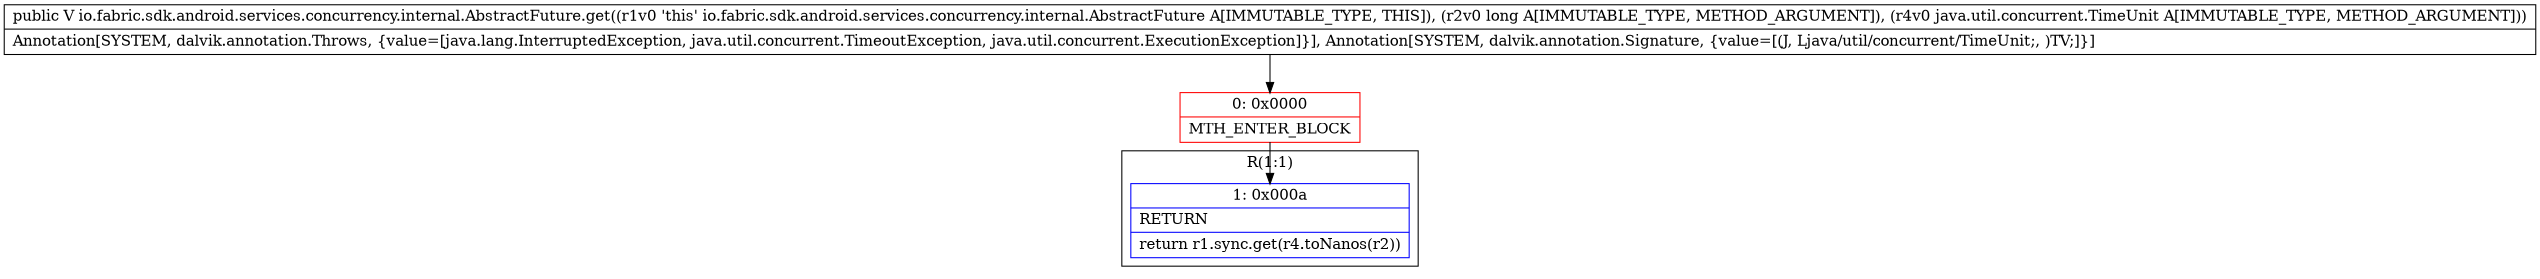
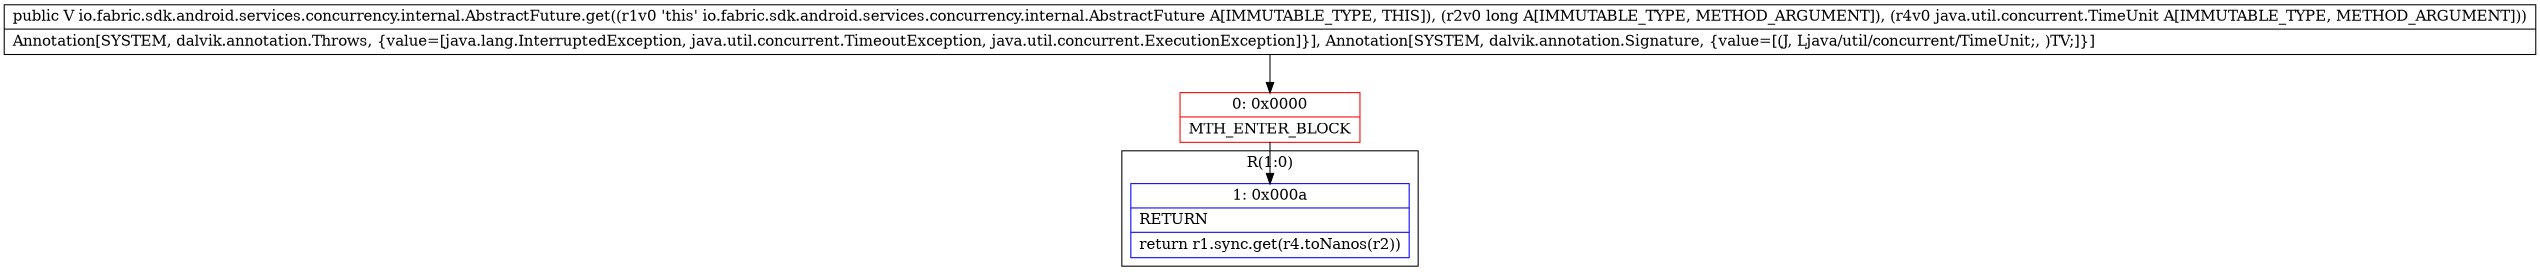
(1270, 163) -> (1270, 163)
